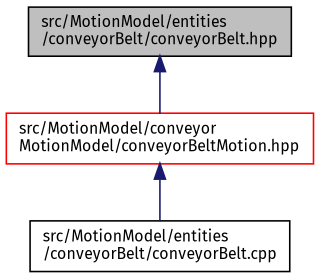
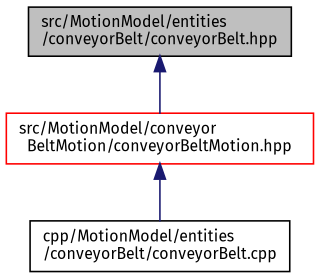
(160, 139) -> (160, 139)
(160, 246) -> (160, 246)
